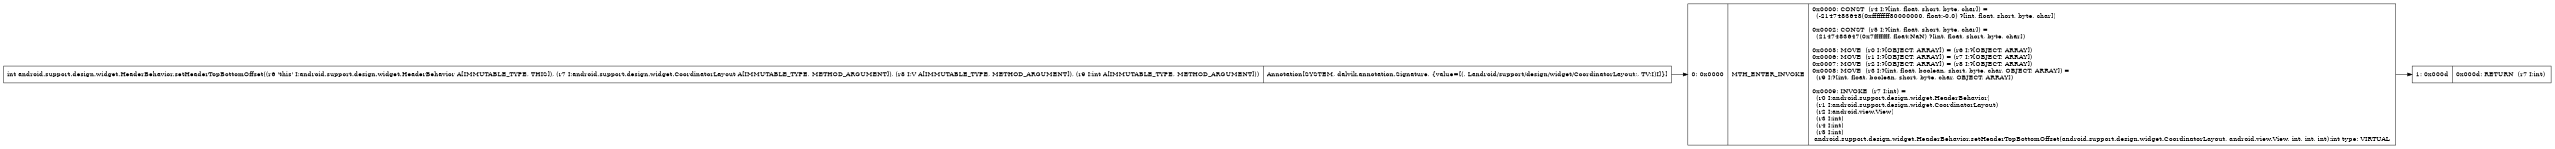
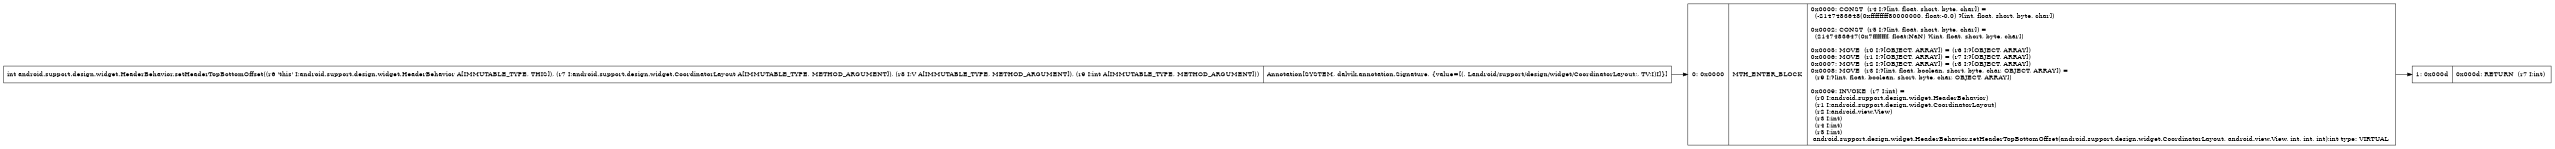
(1768, 74) -> (1768, 74)
